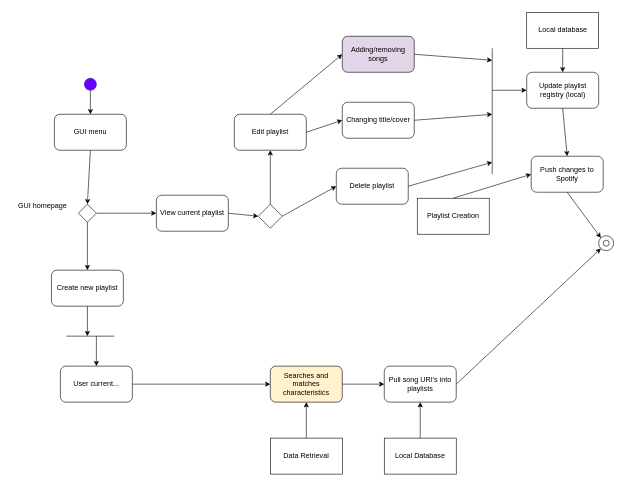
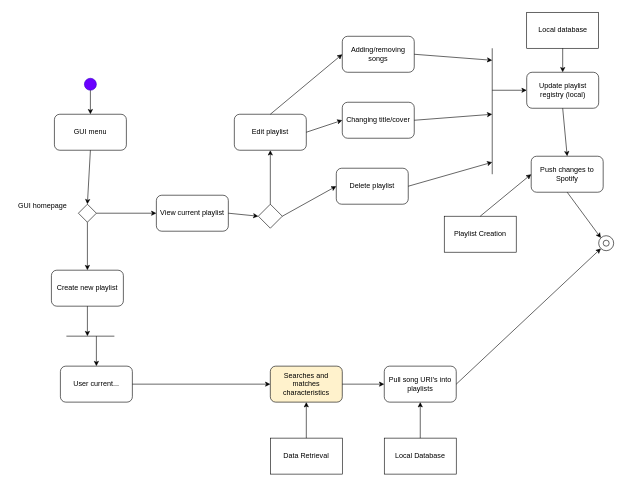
(378, 54) -> (378, 54)
(453, 216) -> (480, 234)
